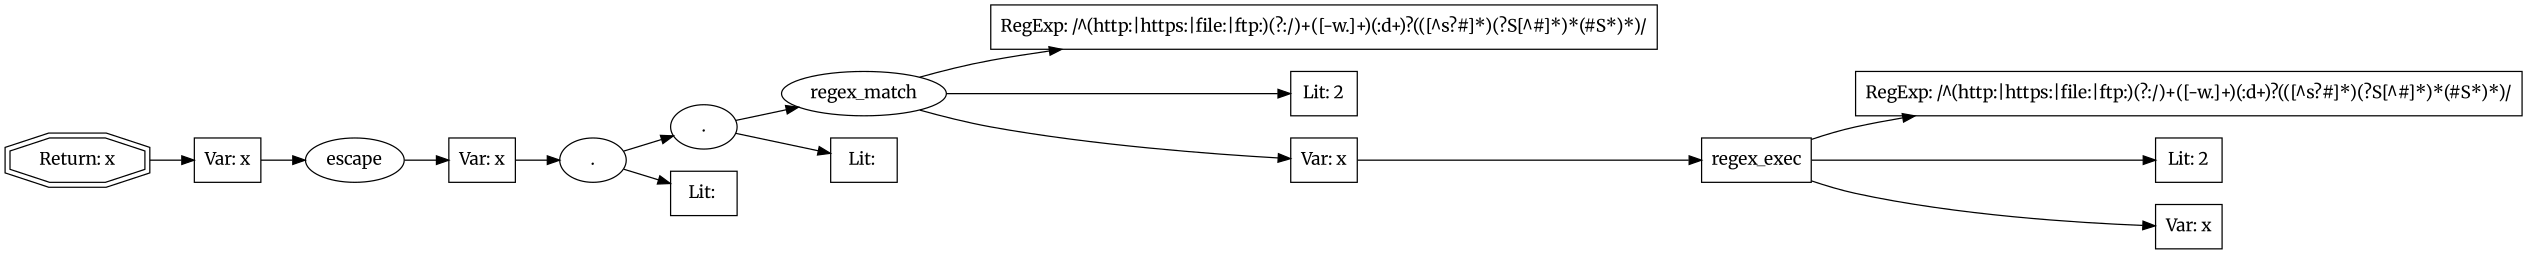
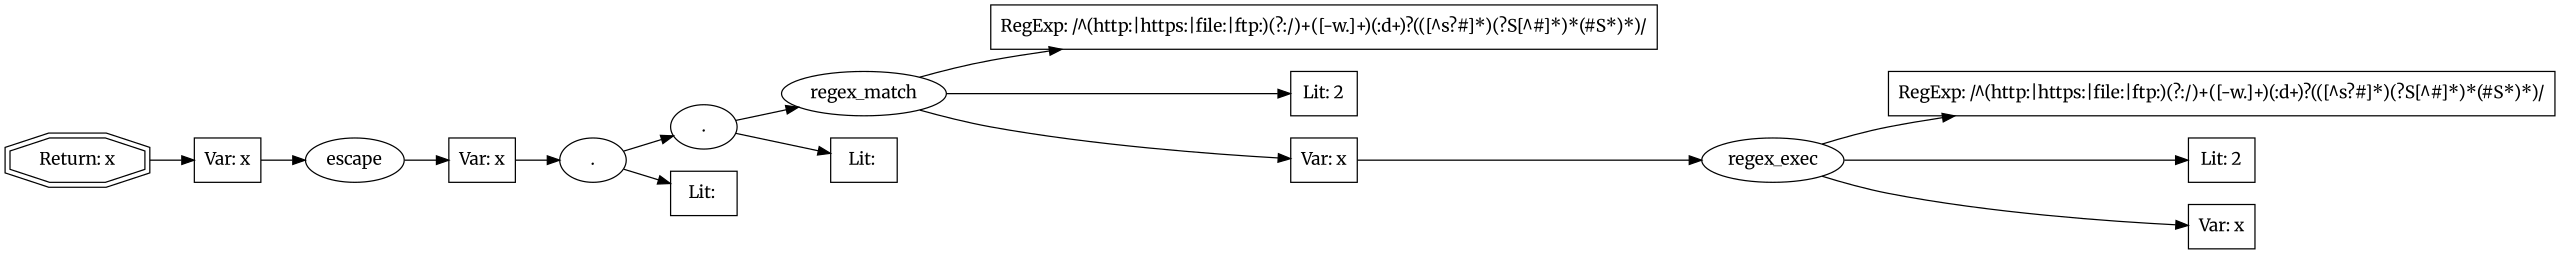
(1756, 160) -> (1773, 160)
